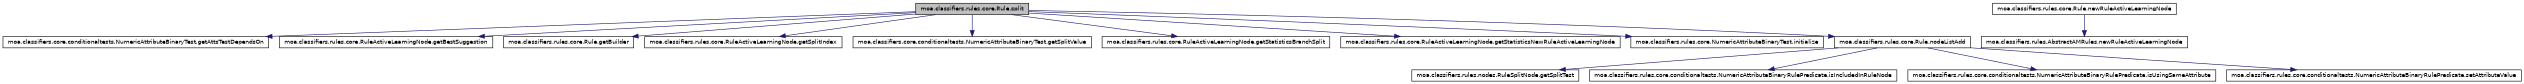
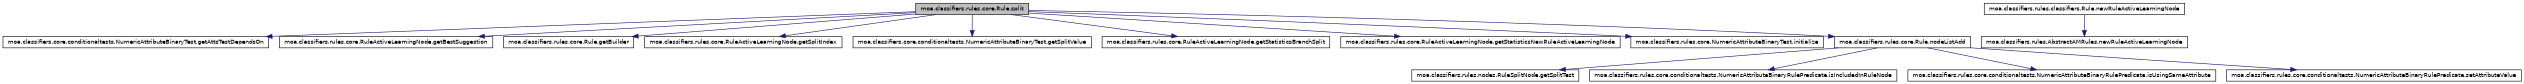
(2084, 9) -> (2084, 9)
